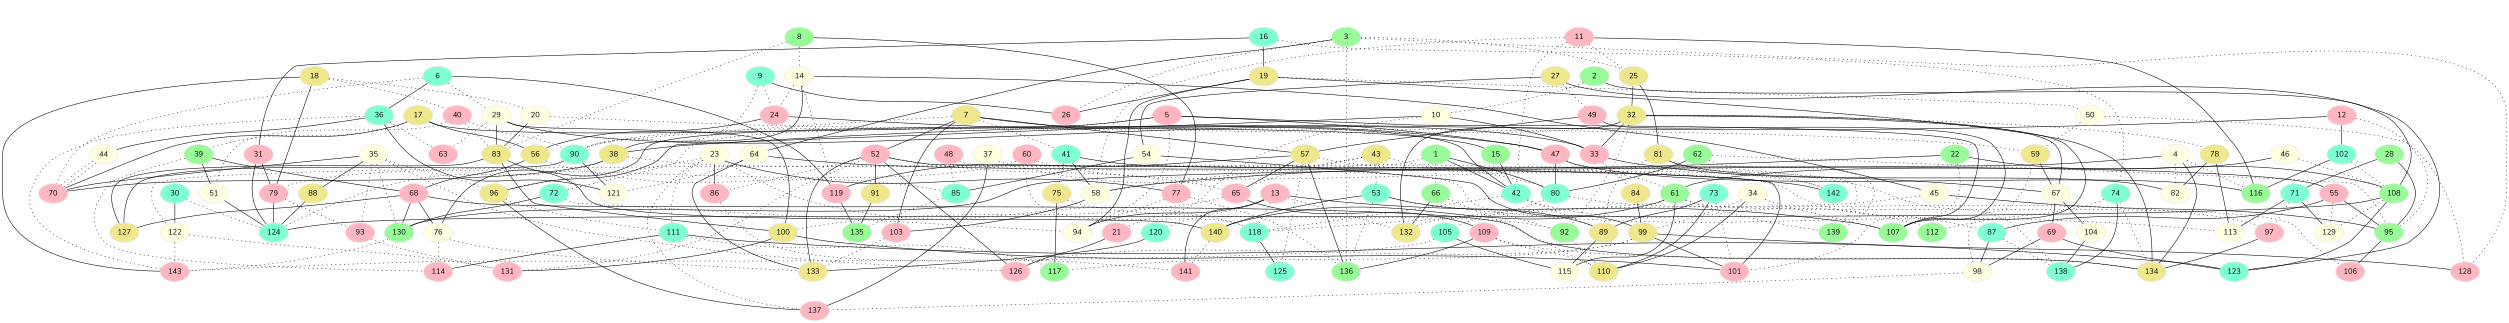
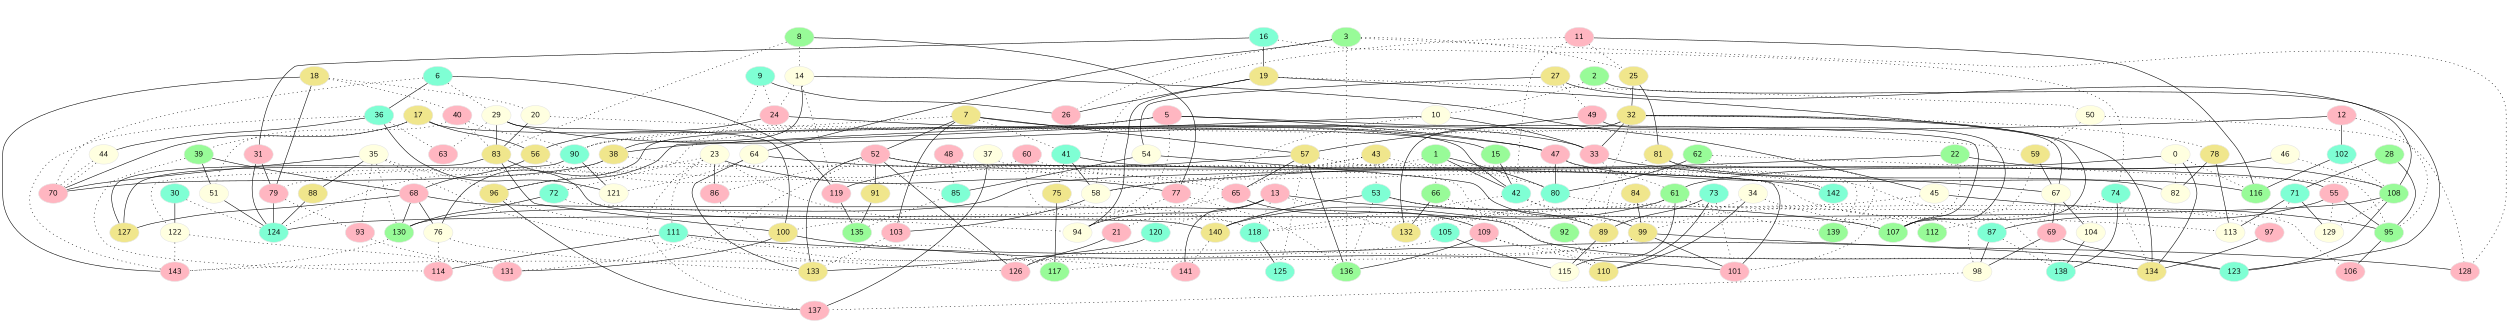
(2175, 154) -> (2175, 154)
